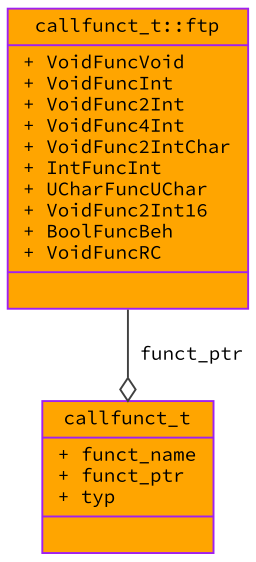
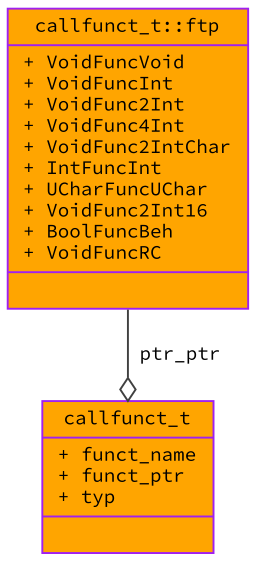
(187, 355) -> (175, 355)
